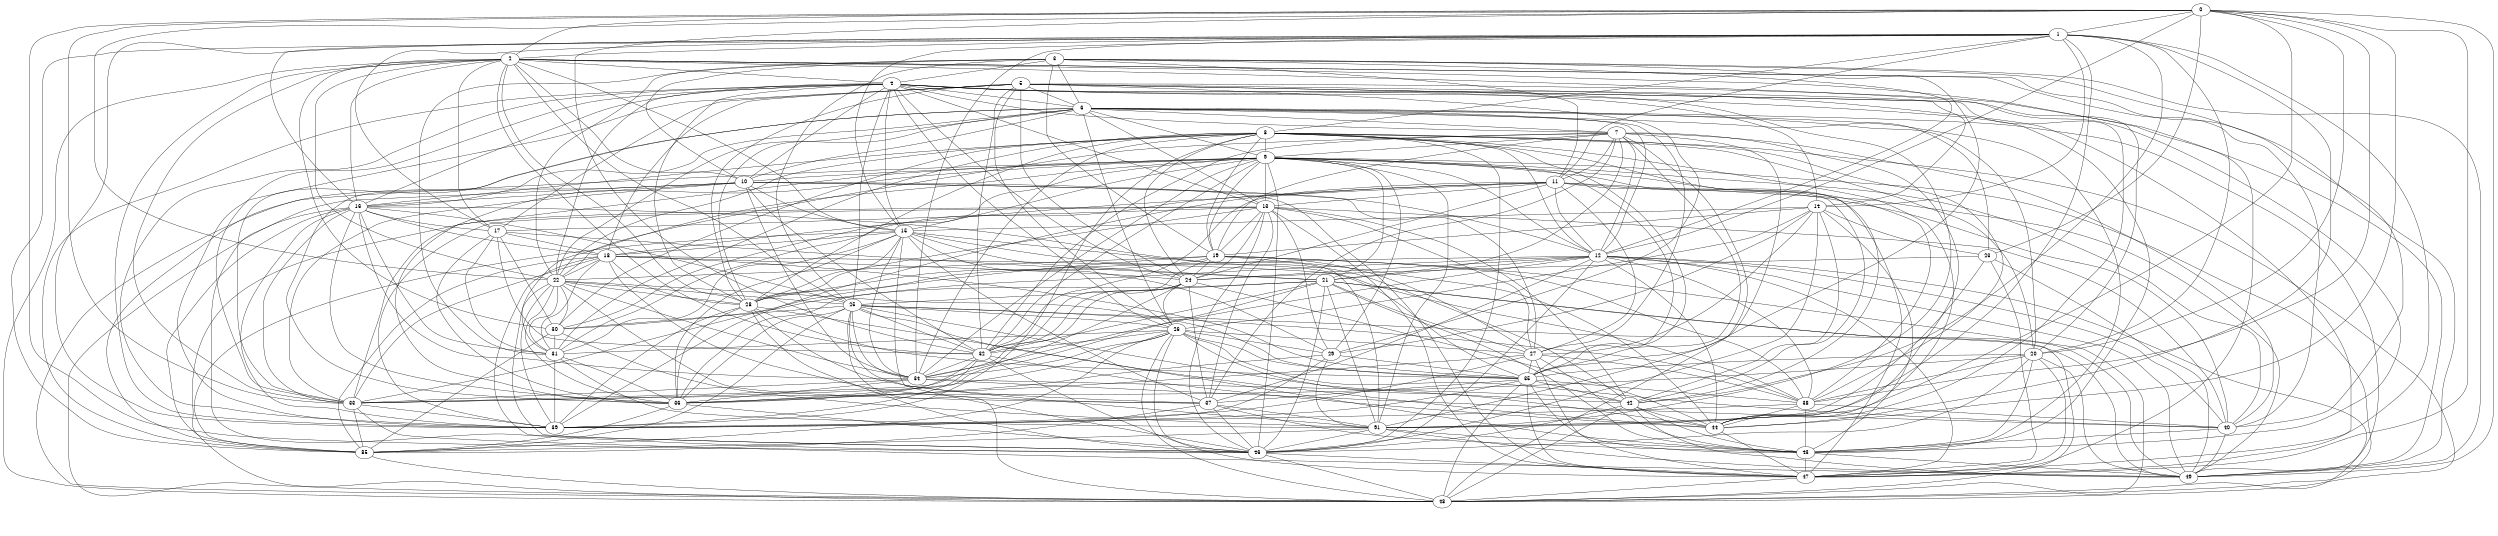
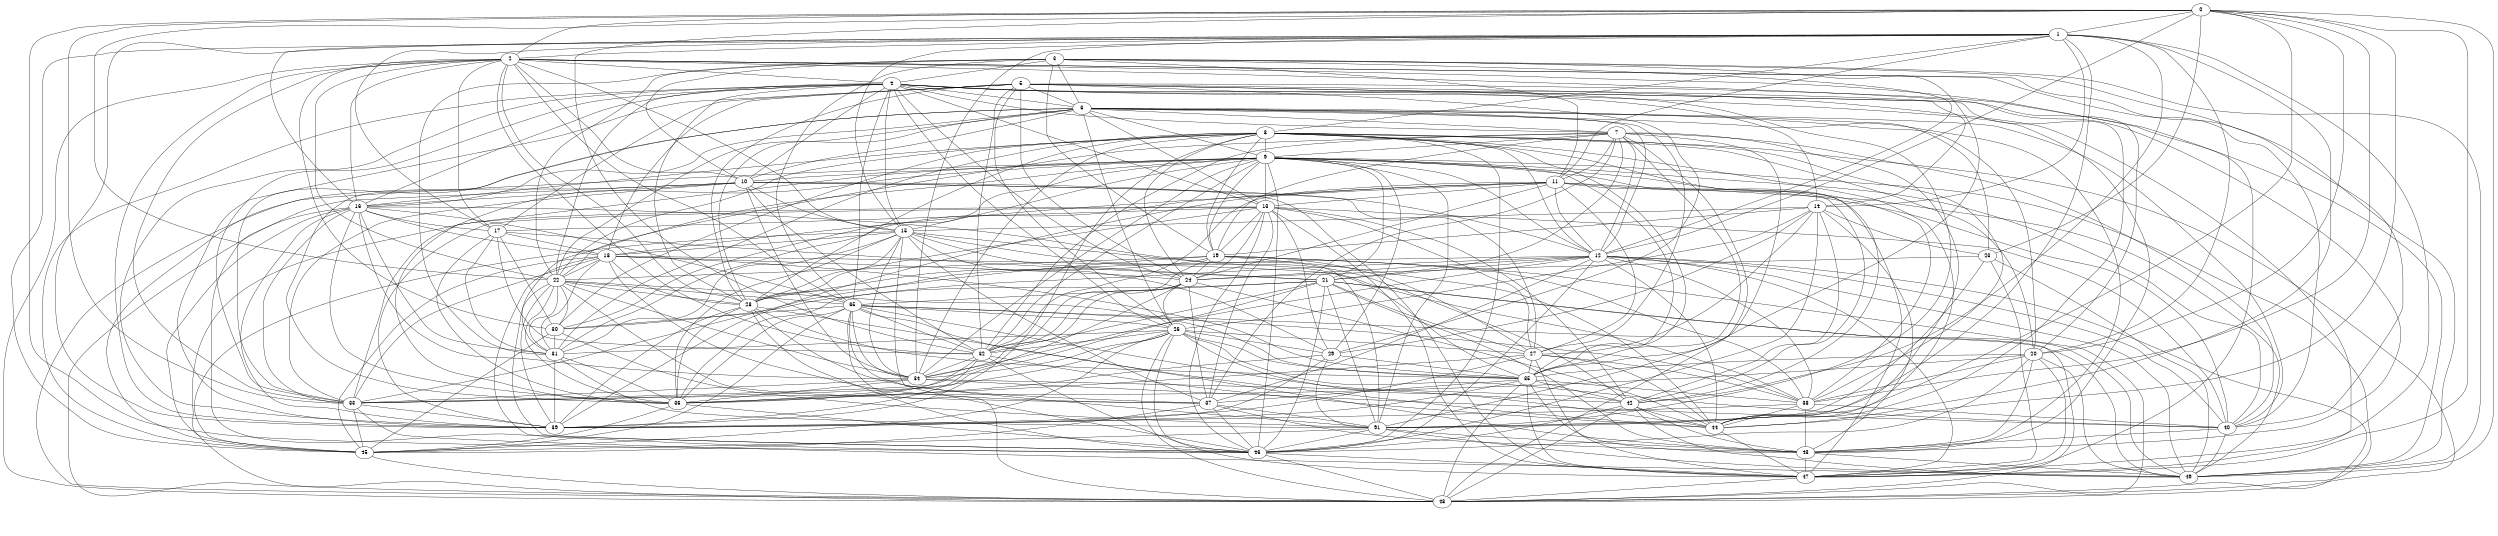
(1918, 120) -> (1815, 118)
(852, 305) -> (852, 305)
(1652, 429) -> (1632, 374)
(365, 453) -> (365, 453)
